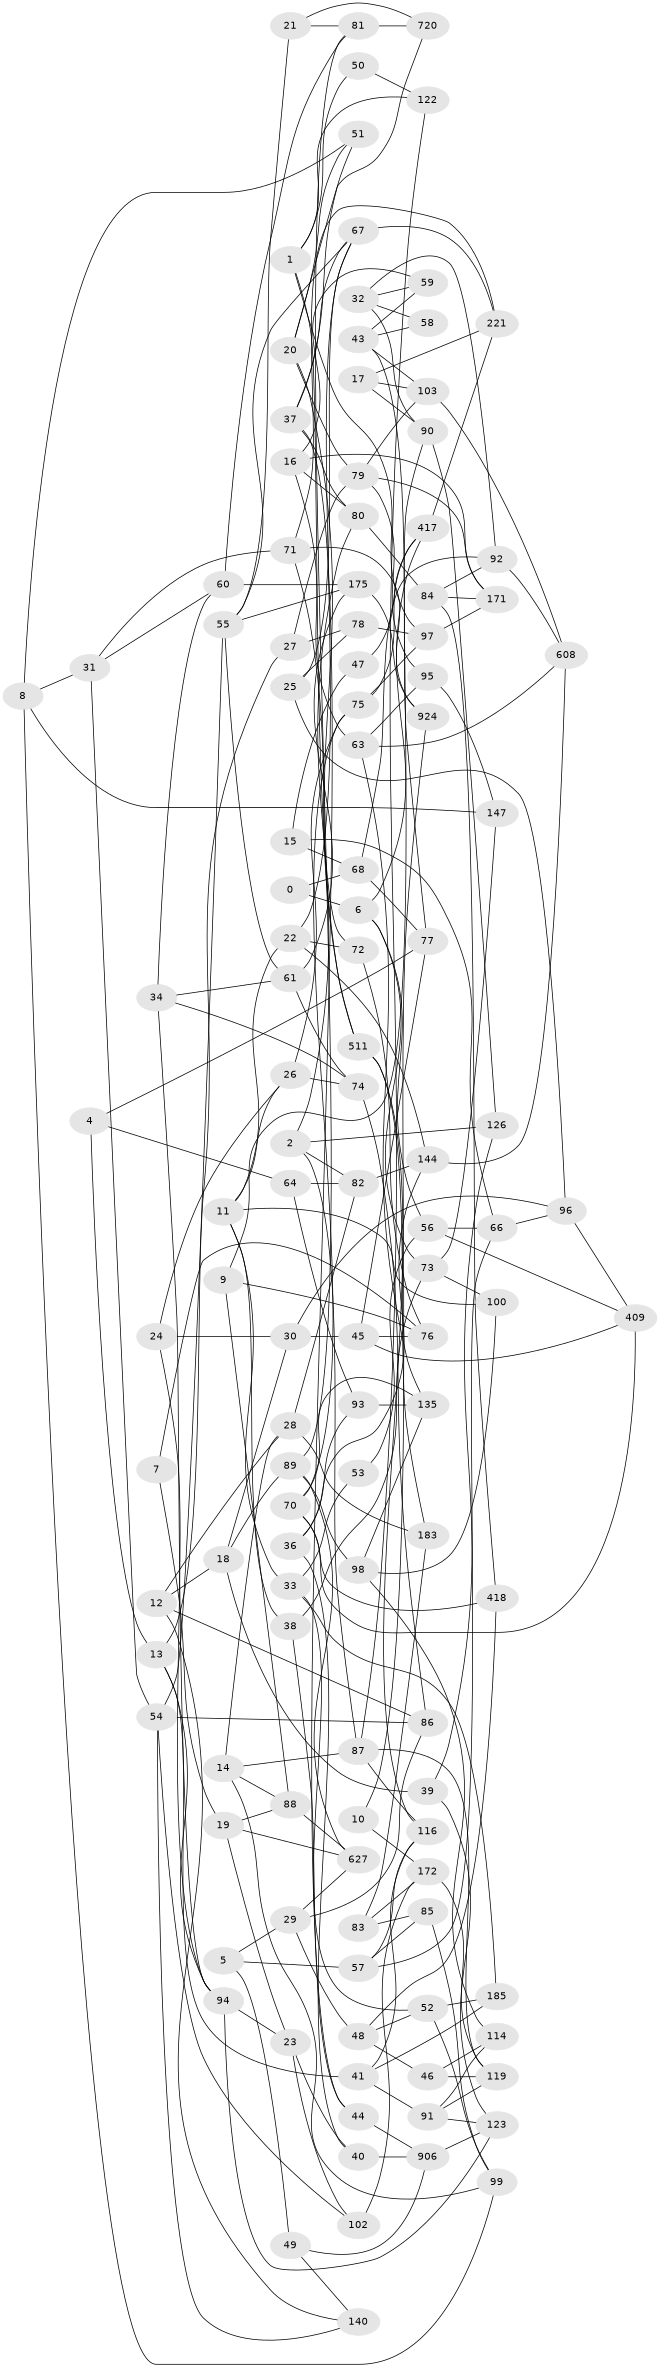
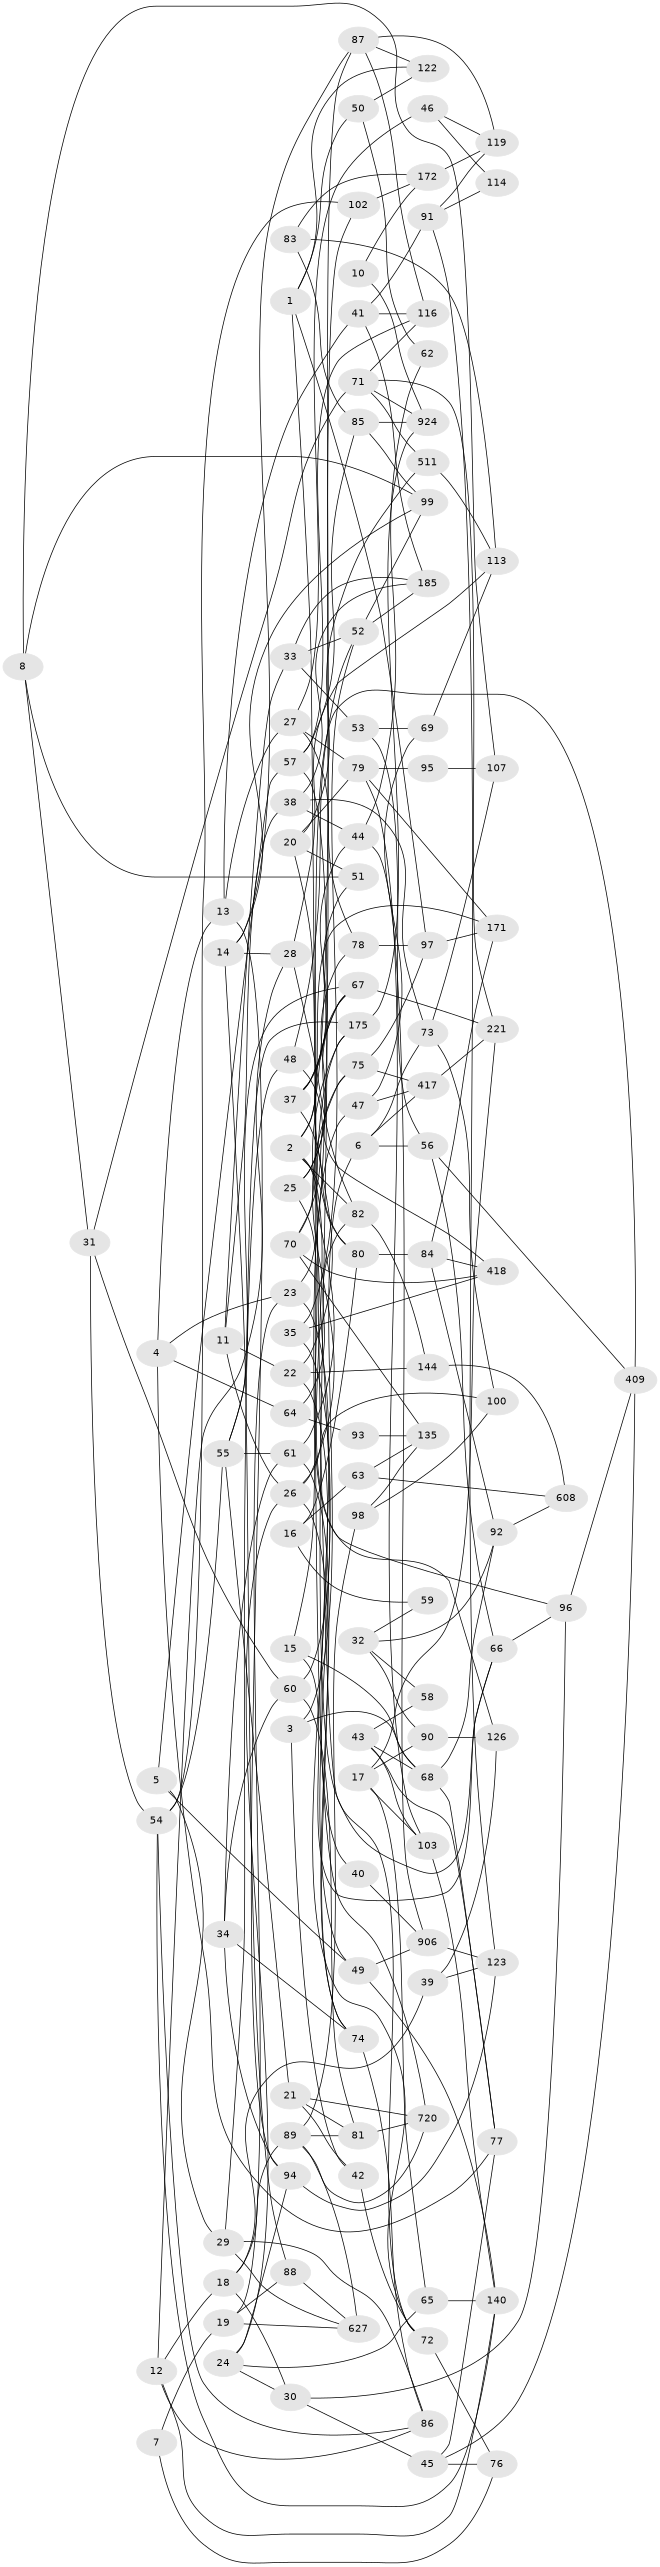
(389, 315) -> (388, 1755)
none -> (428, 354)
none -> (387, 422)
(435, 474) -> (338, 925)
(511, 517) -> (467, 2073)
none -> (316, 670)
(393, 711) -> none
none -> (428, 728)
(497, 814) -> (497, 769)
(291, 890) -> (291, 1729)
(382, 1238) -> (367, 1402)
(224, 1280) -> none
none -> (291, 1333)
(428, 1536) -> (497, 561)
(291, 1546) -> none
(385, 1613) -> (393, 348)
(464, 1782) -> none
(263, 2025) -> (218, 1314)
(401, 2061) -> (315, 397)
none -> (359, 2176)
none -> (372, 2200)
none -> (428, 2301)
